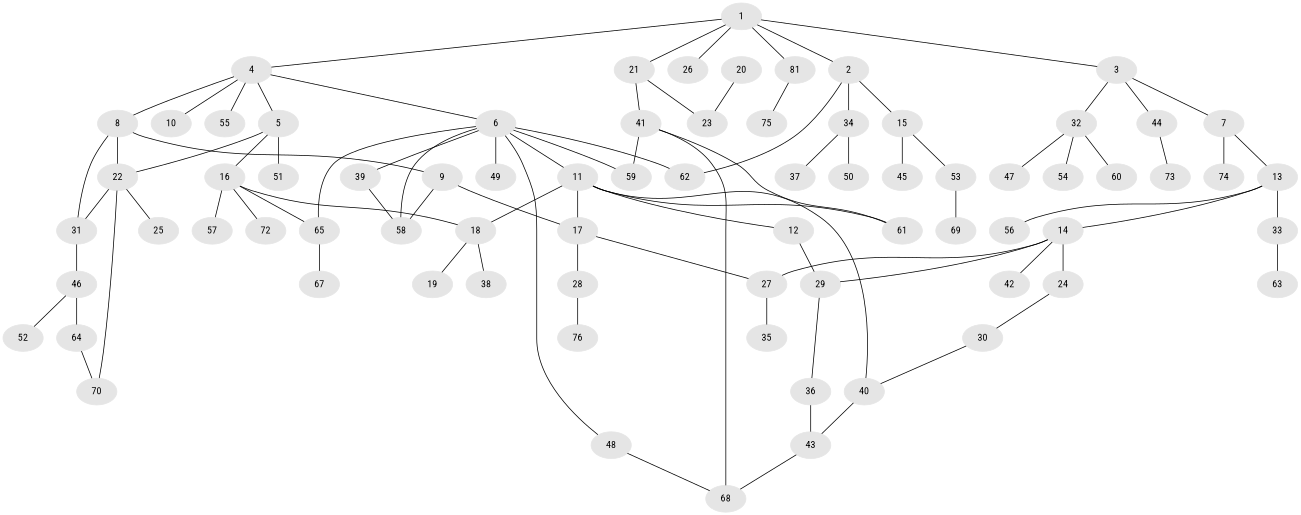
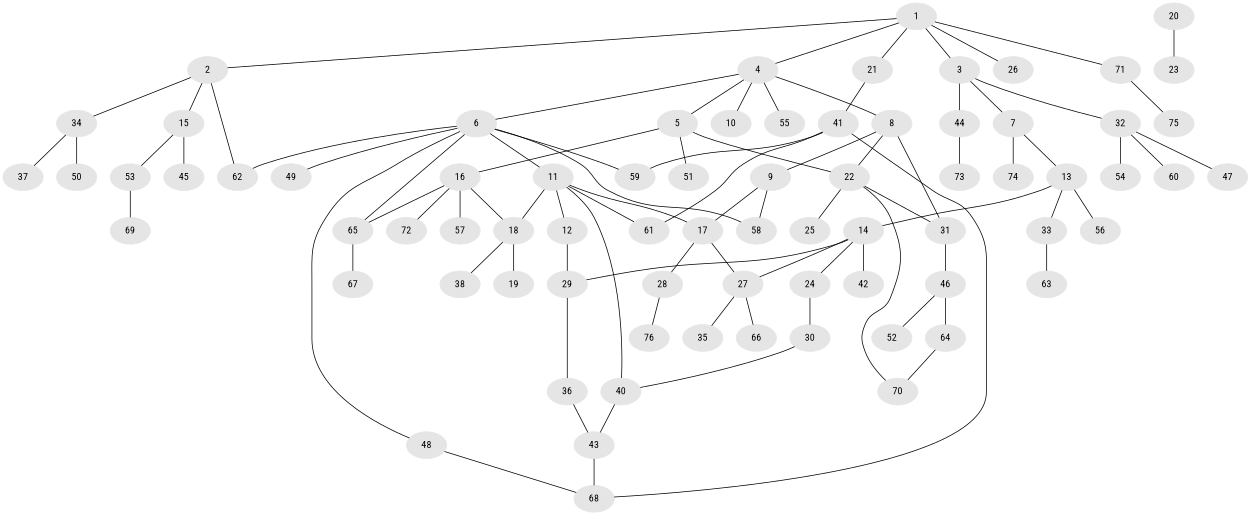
(795, 70) -> (1120, 70)
(671, 97) -> none
(360, 177) -> none
none -> (756, 338)
